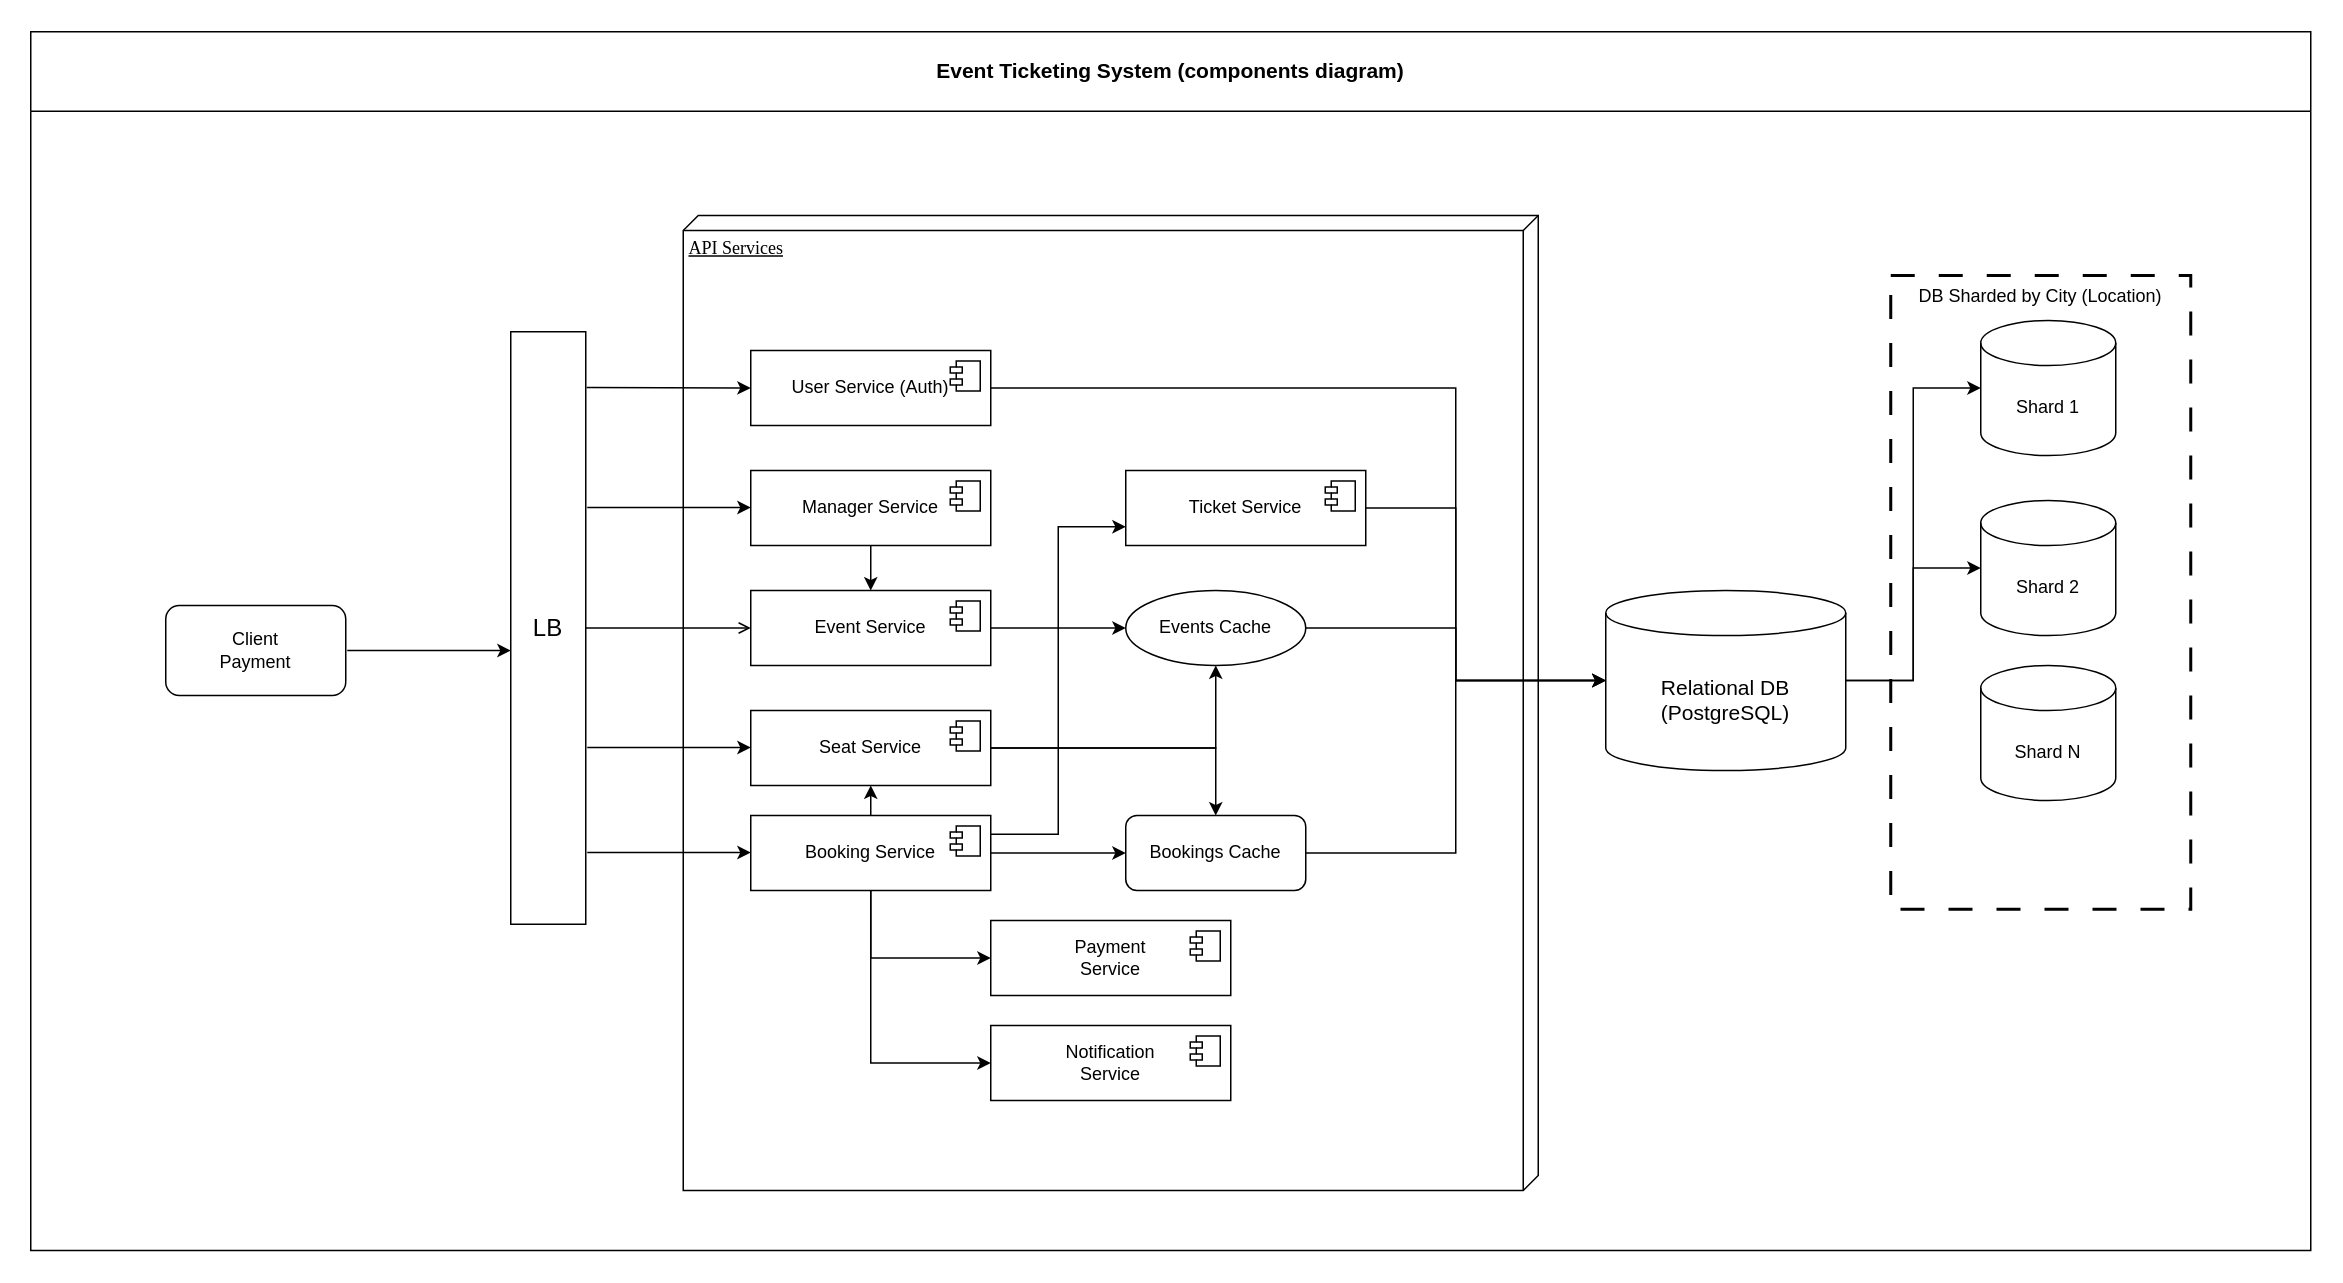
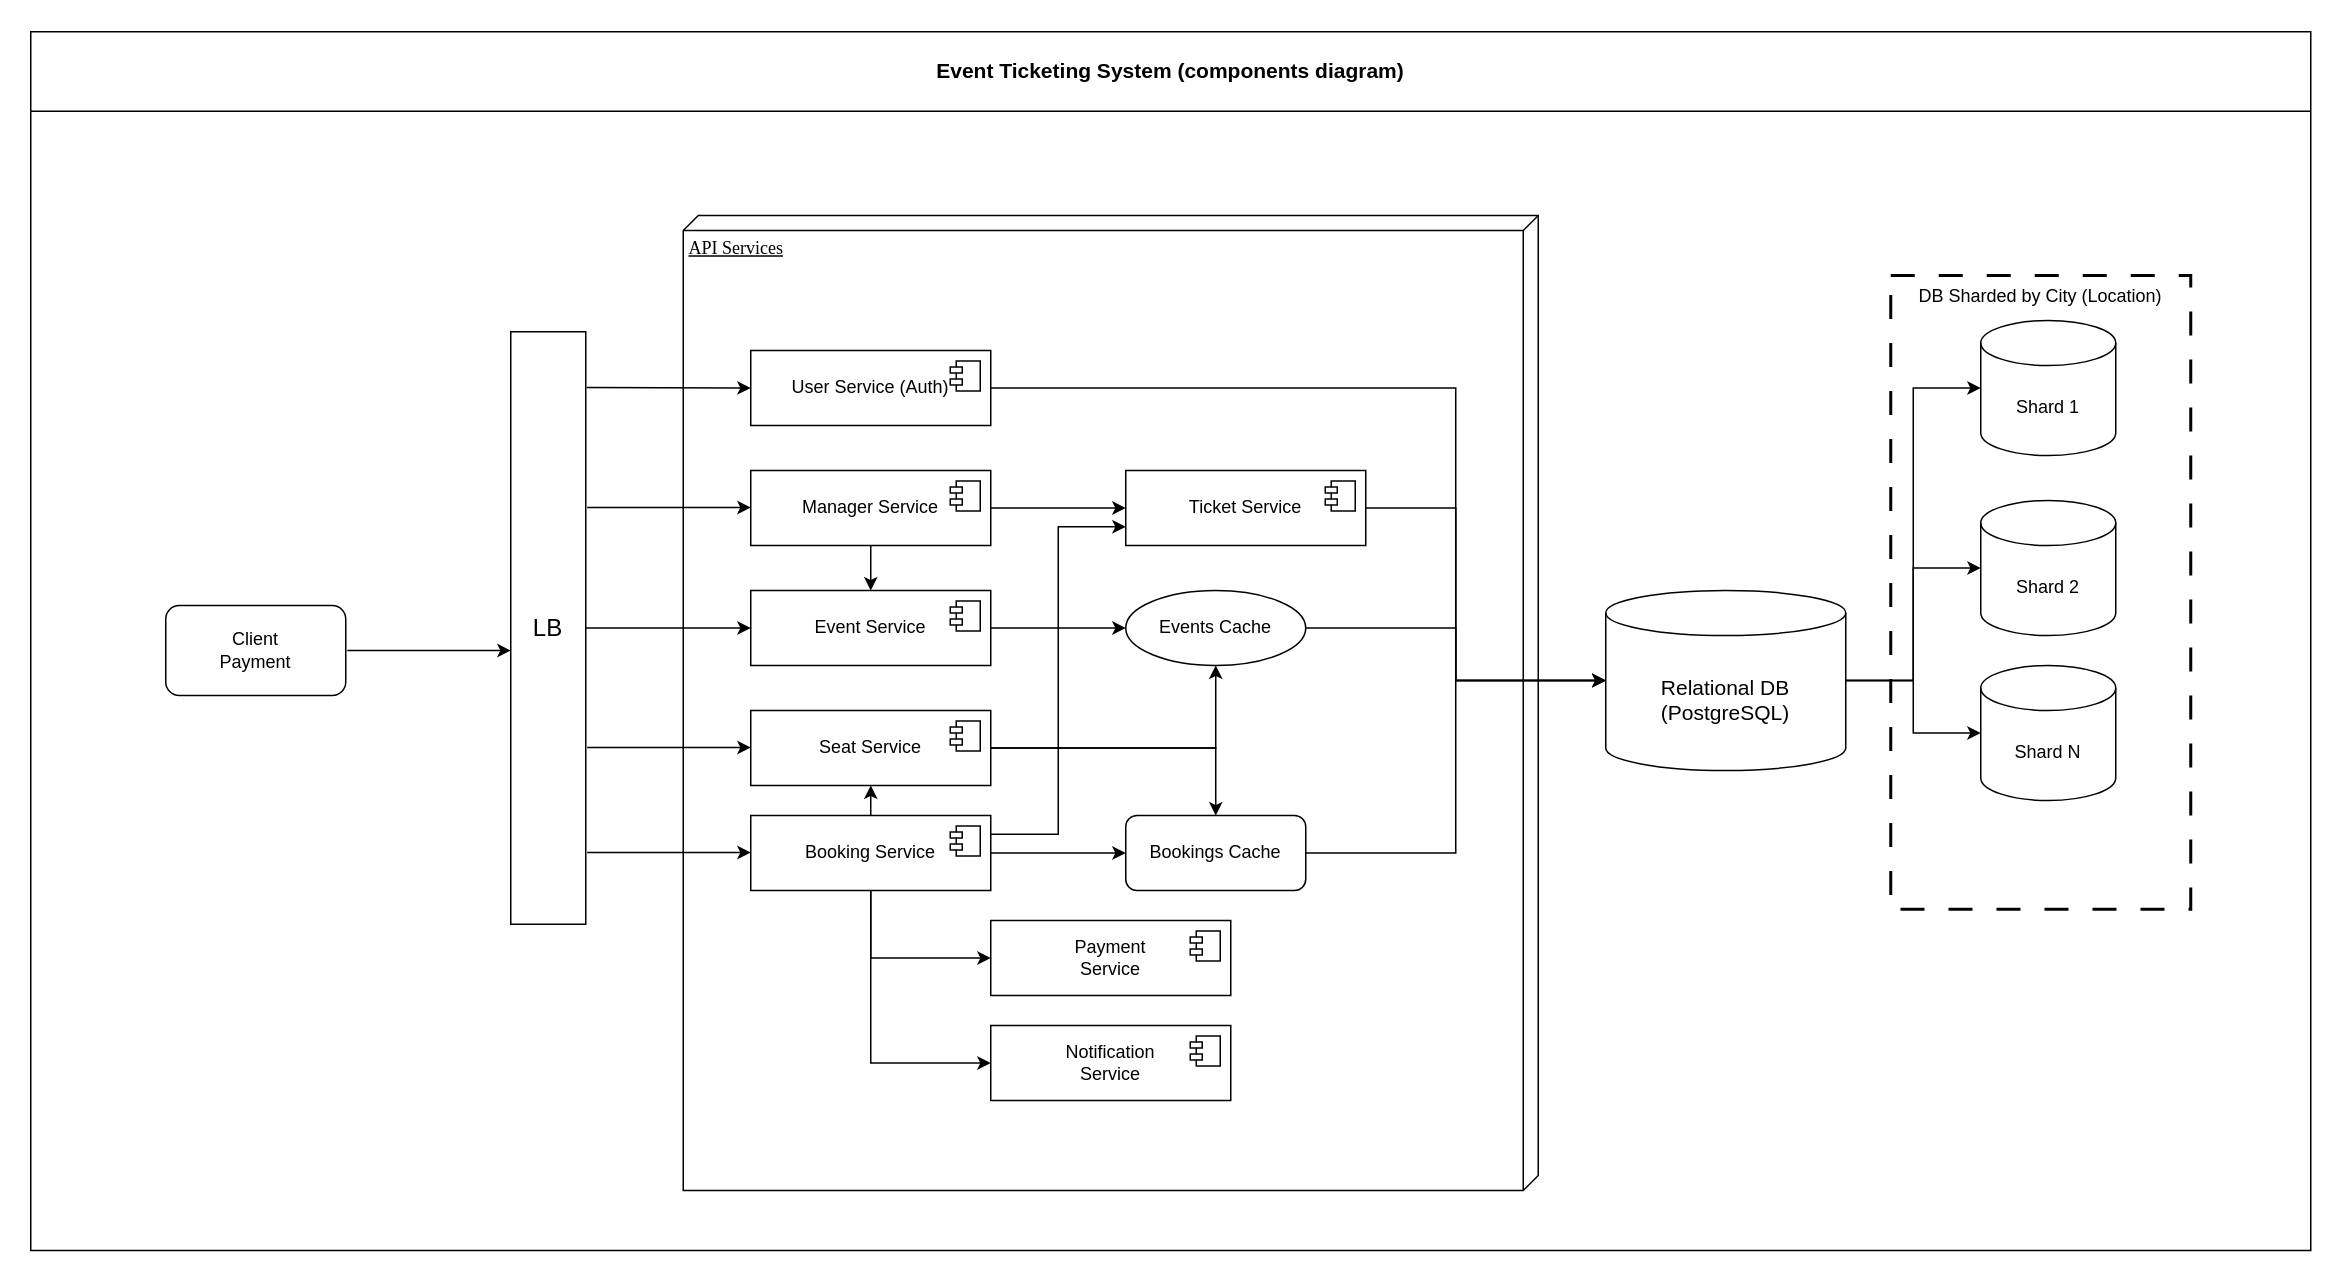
none -> (1053, 508)
(741, 628) -> (739, 628)
none -> (1917, 733)
